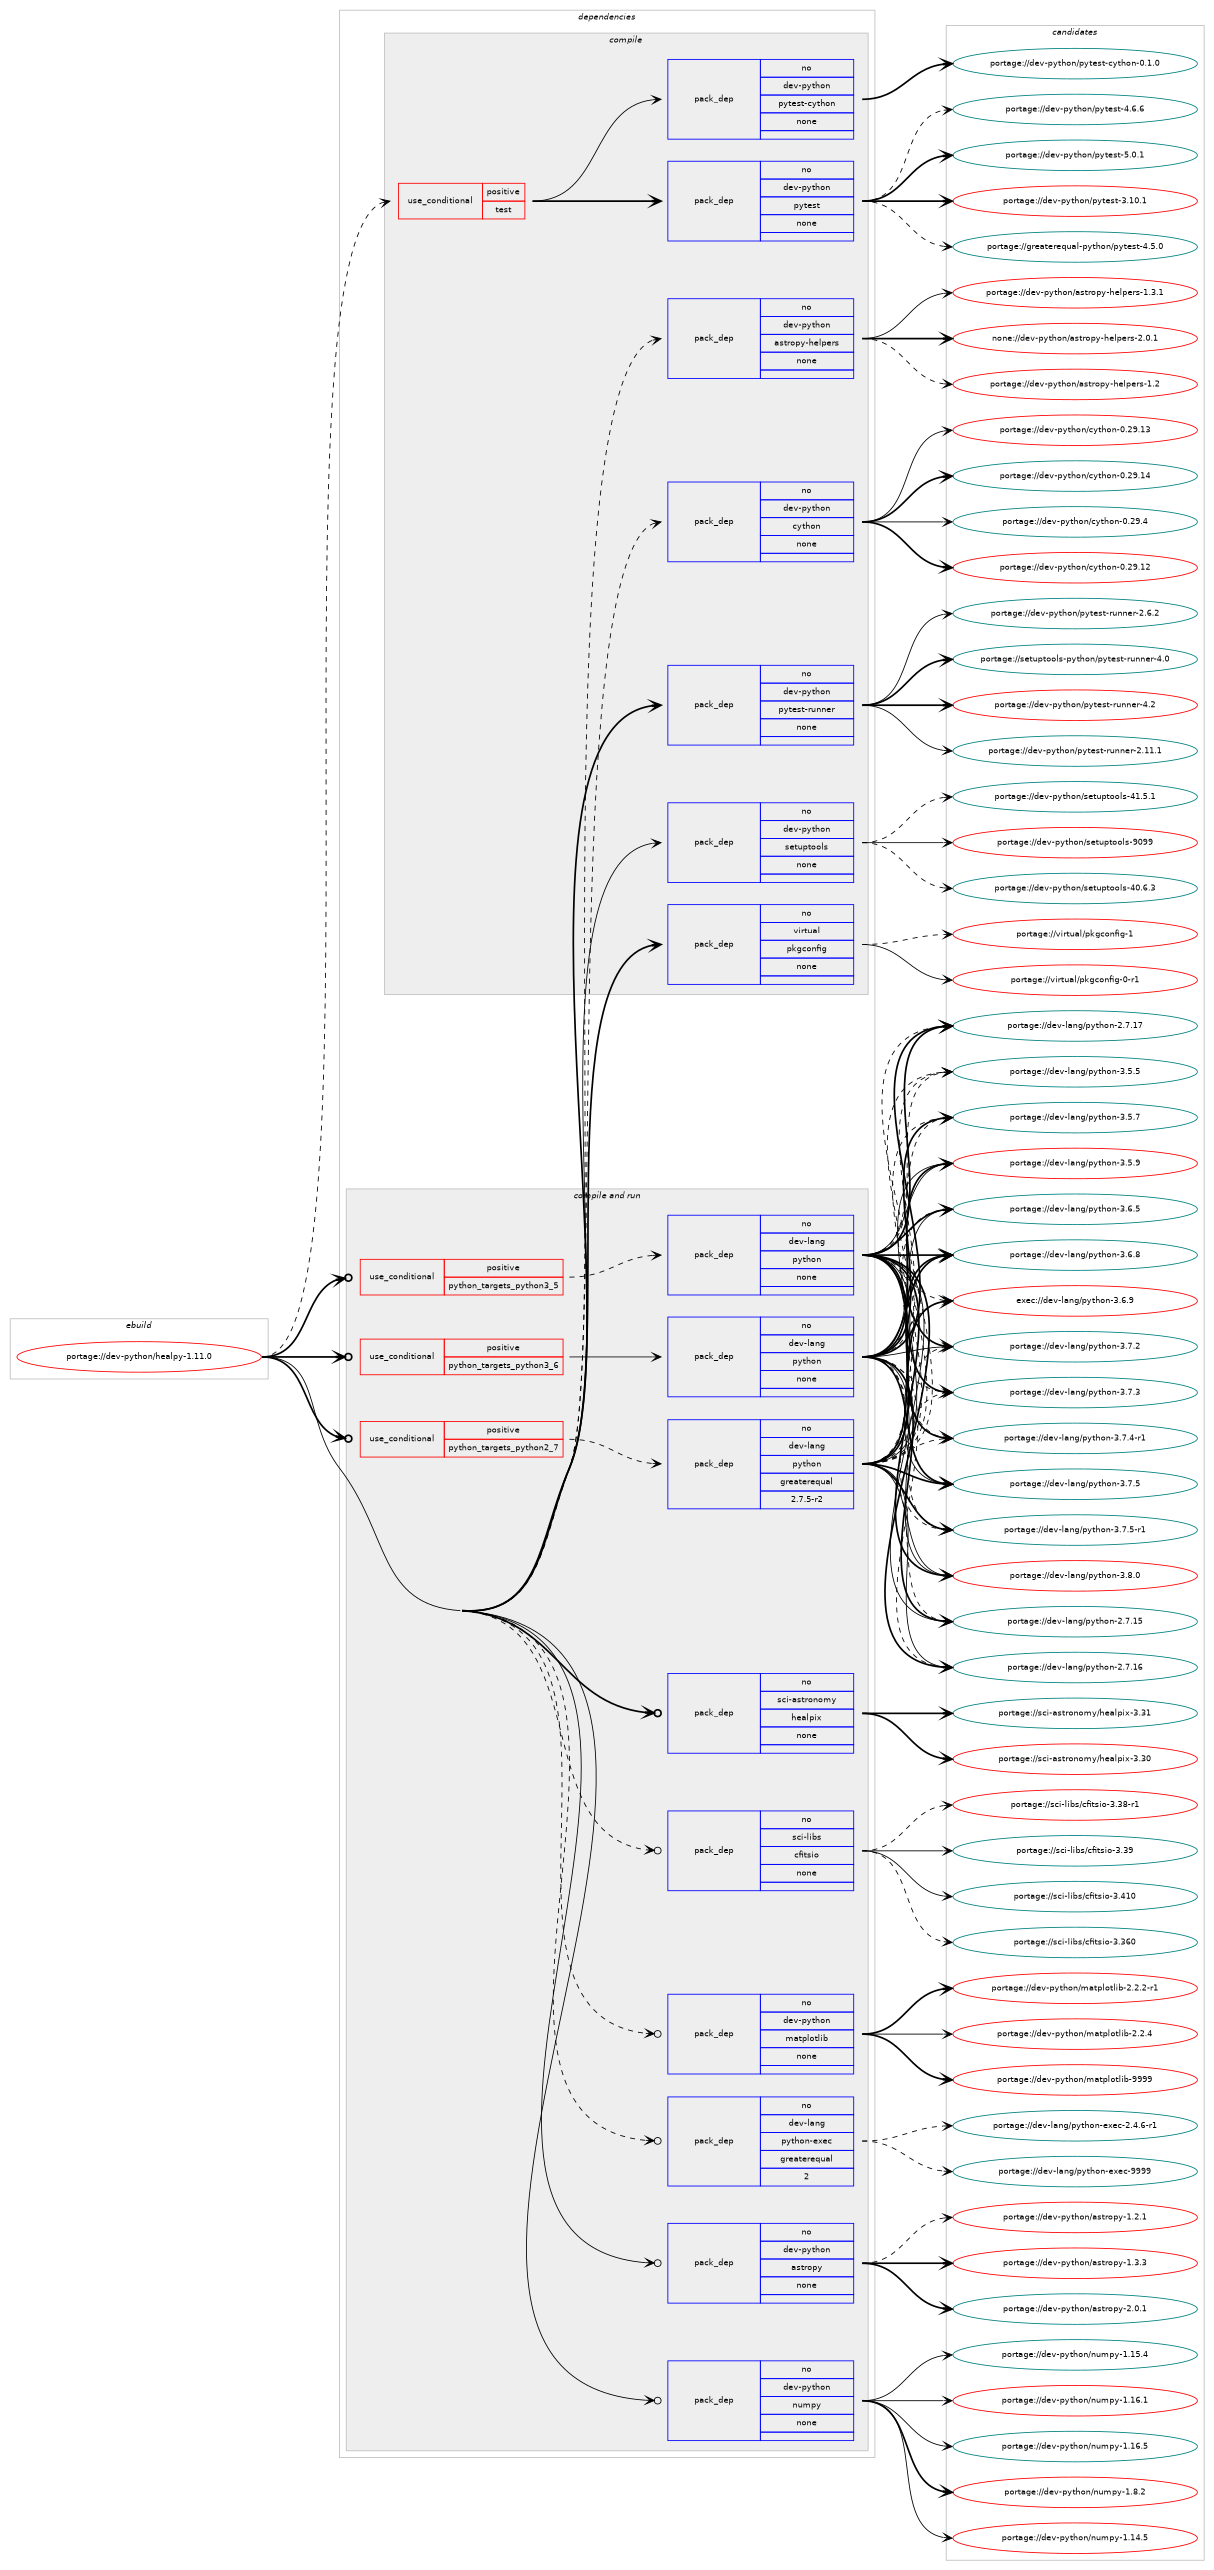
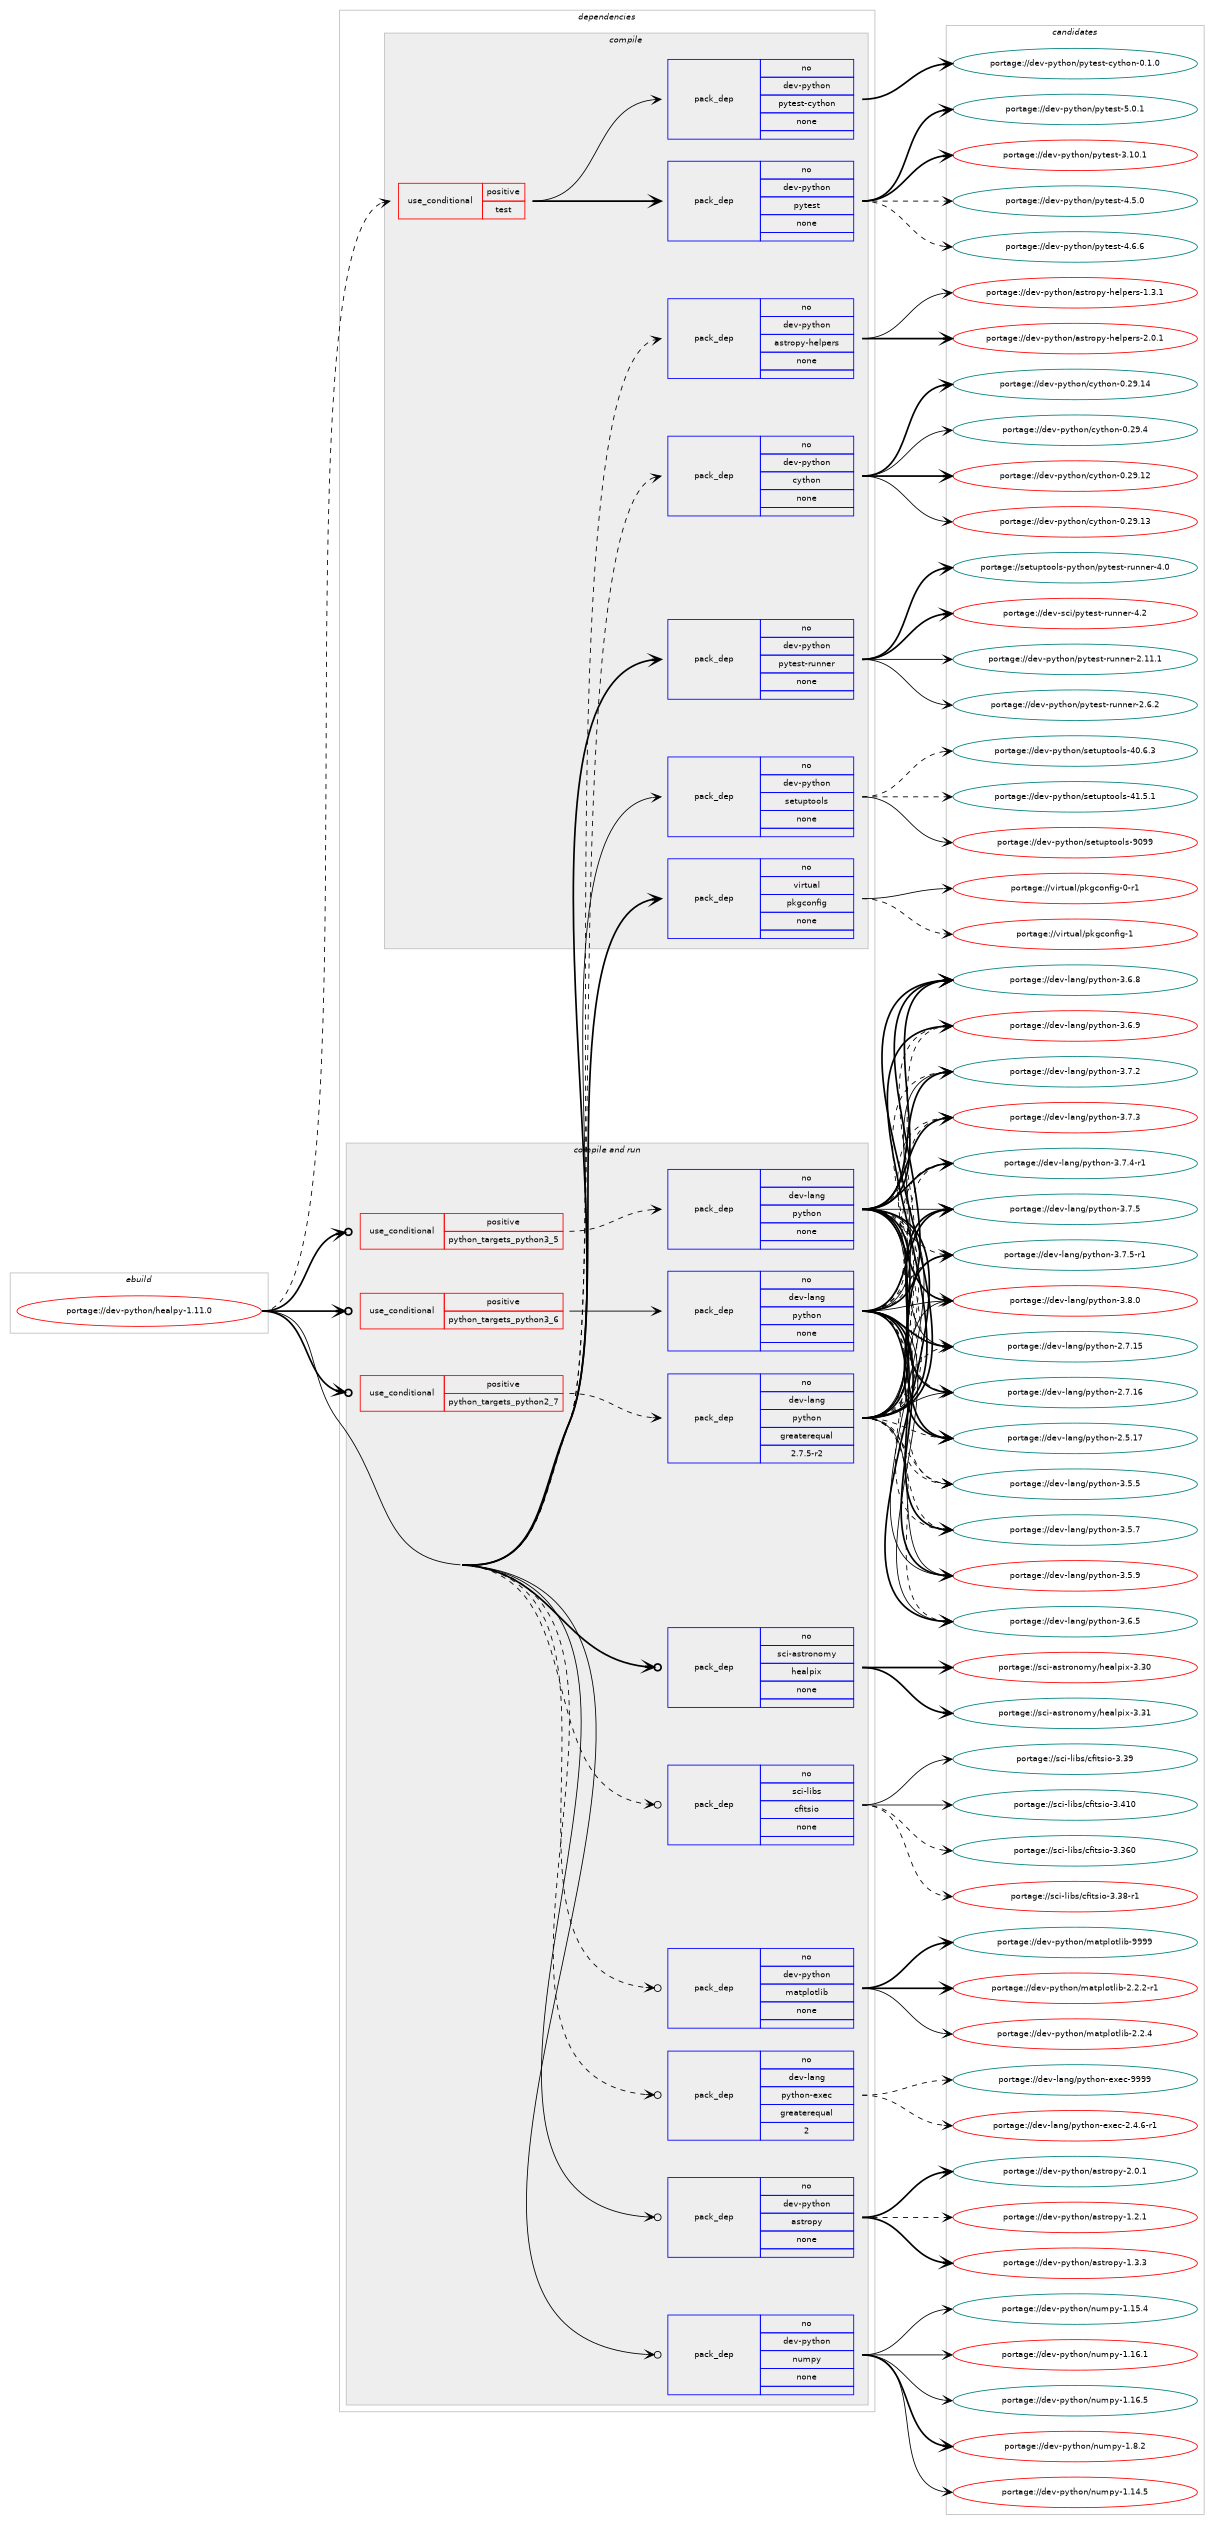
(1075, 247) -> (1075, 201)
(1075, 339) -> (1075, 339)
(1075, 384) -> none
(1075, 705) -> (1075, 614)
(1075, 1026) -> (1075, 1438)
(1075, 1301) -> (1075, 1026)
(1075, 1393) -> (1075, 1118)
(1075, 2080) -> (1075, 1942)
(1075, 2126) -> (1075, 2126)
